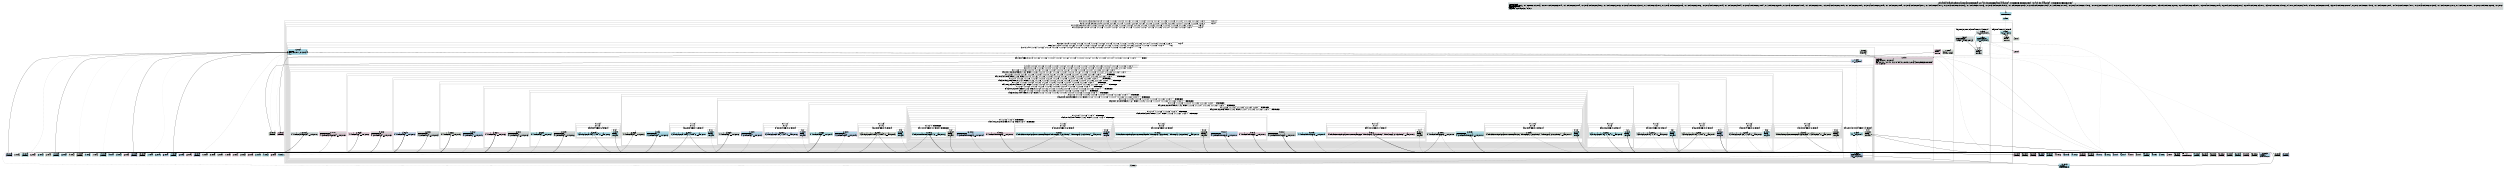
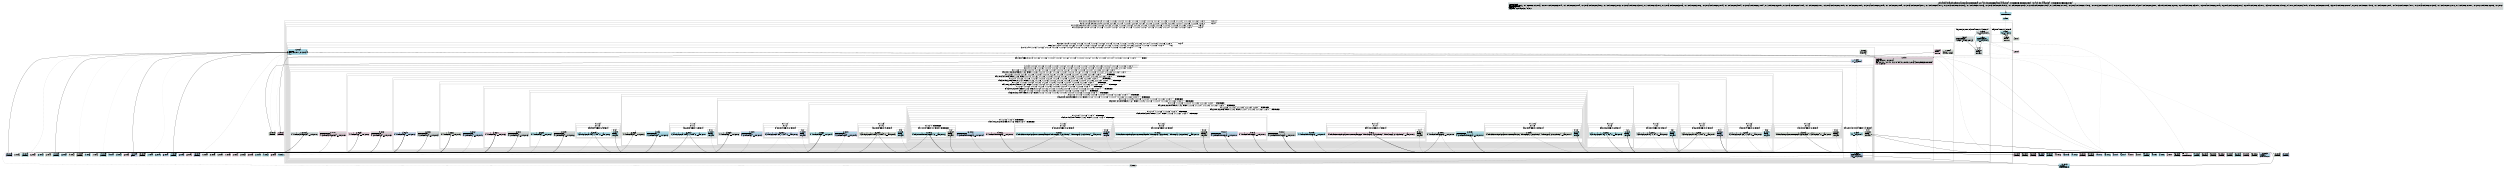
(134, 156) -> (133, 156)
